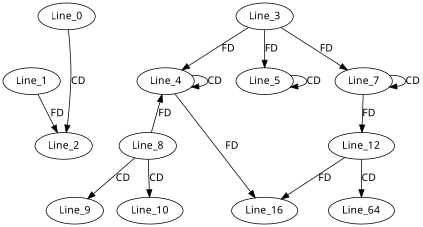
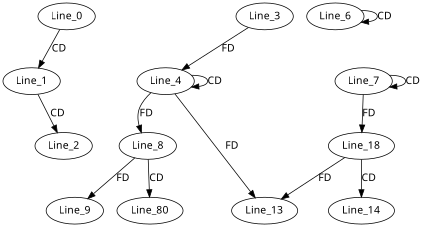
none -> (335, 16)
(311, 47) -> none
(71, 77) -> (51, 45)
(265, 81) -> none
(58, 114) -> (58, 114)
(156, 117) -> (140, 107)
(361, 146) -> (361, 146)
(123, 178) -> (123, 178)
(150, 211) -> (150, 211)
(265, 211) -> (265, 211)
(361, 211) -> (361, 211)
